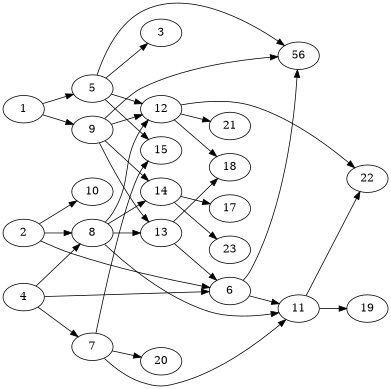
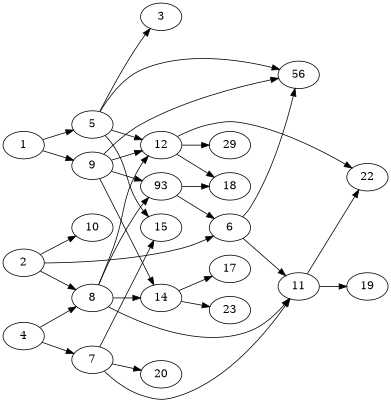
(230, 126) -> (230, 145)
(161, 233) -> (161, 186)
(123, 294) -> none
